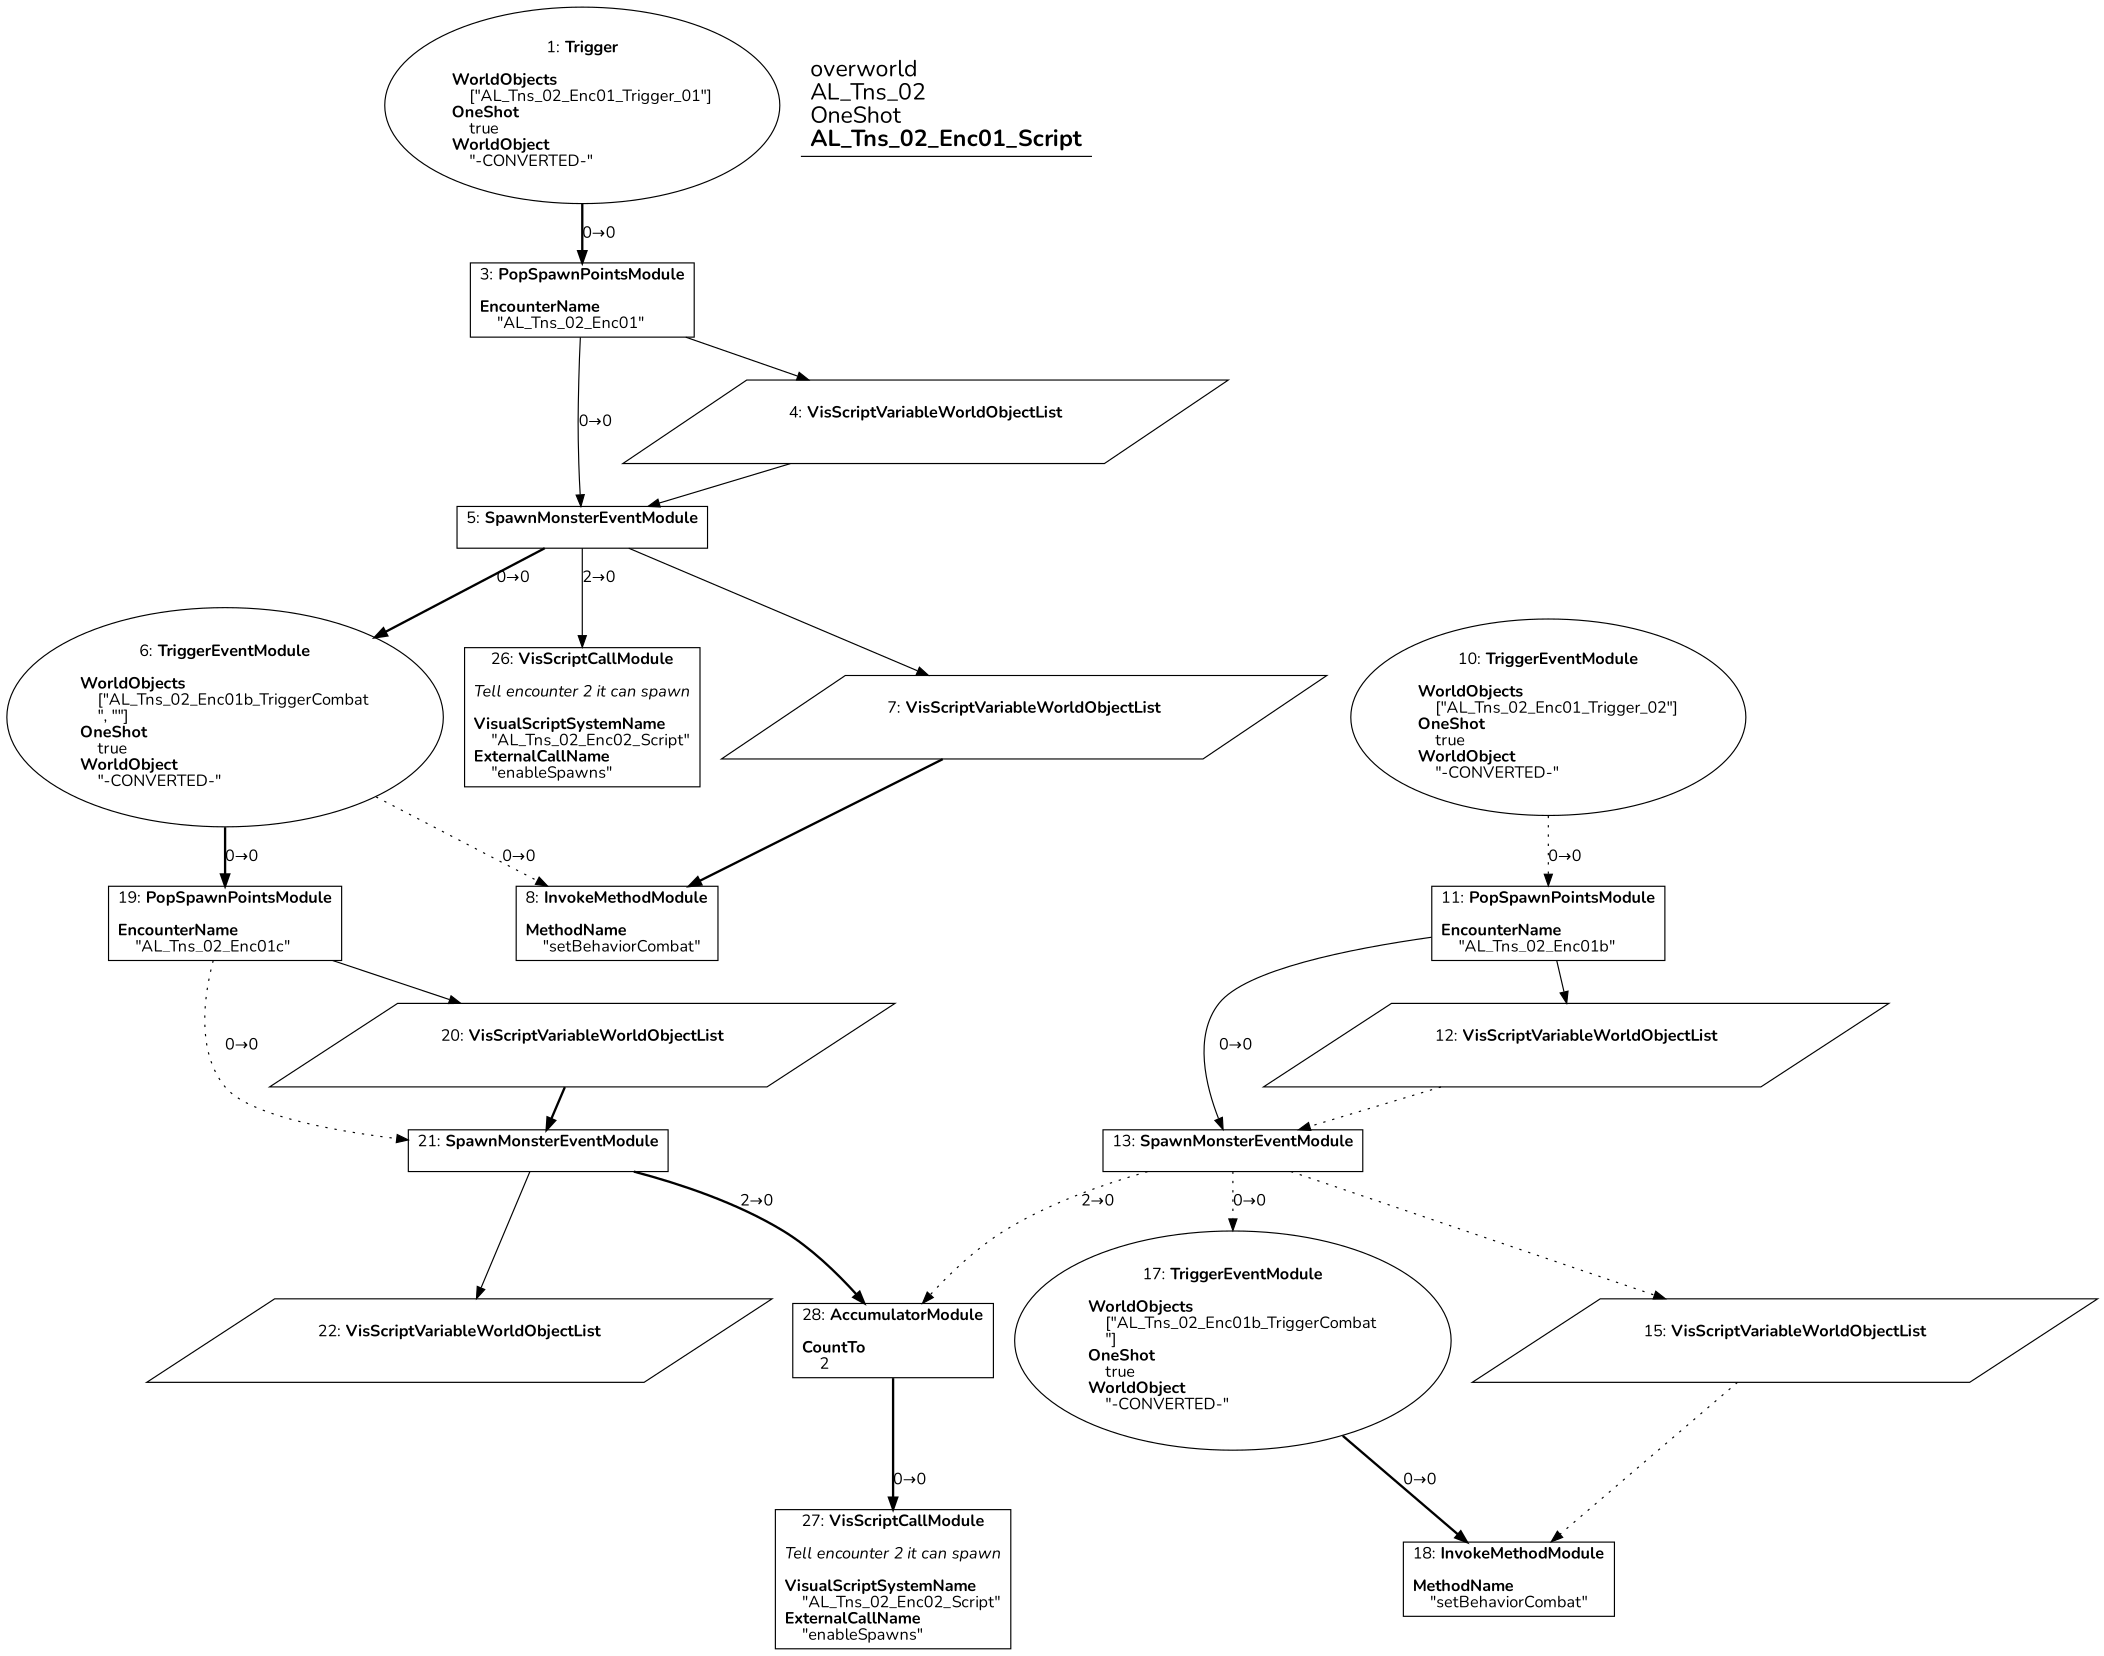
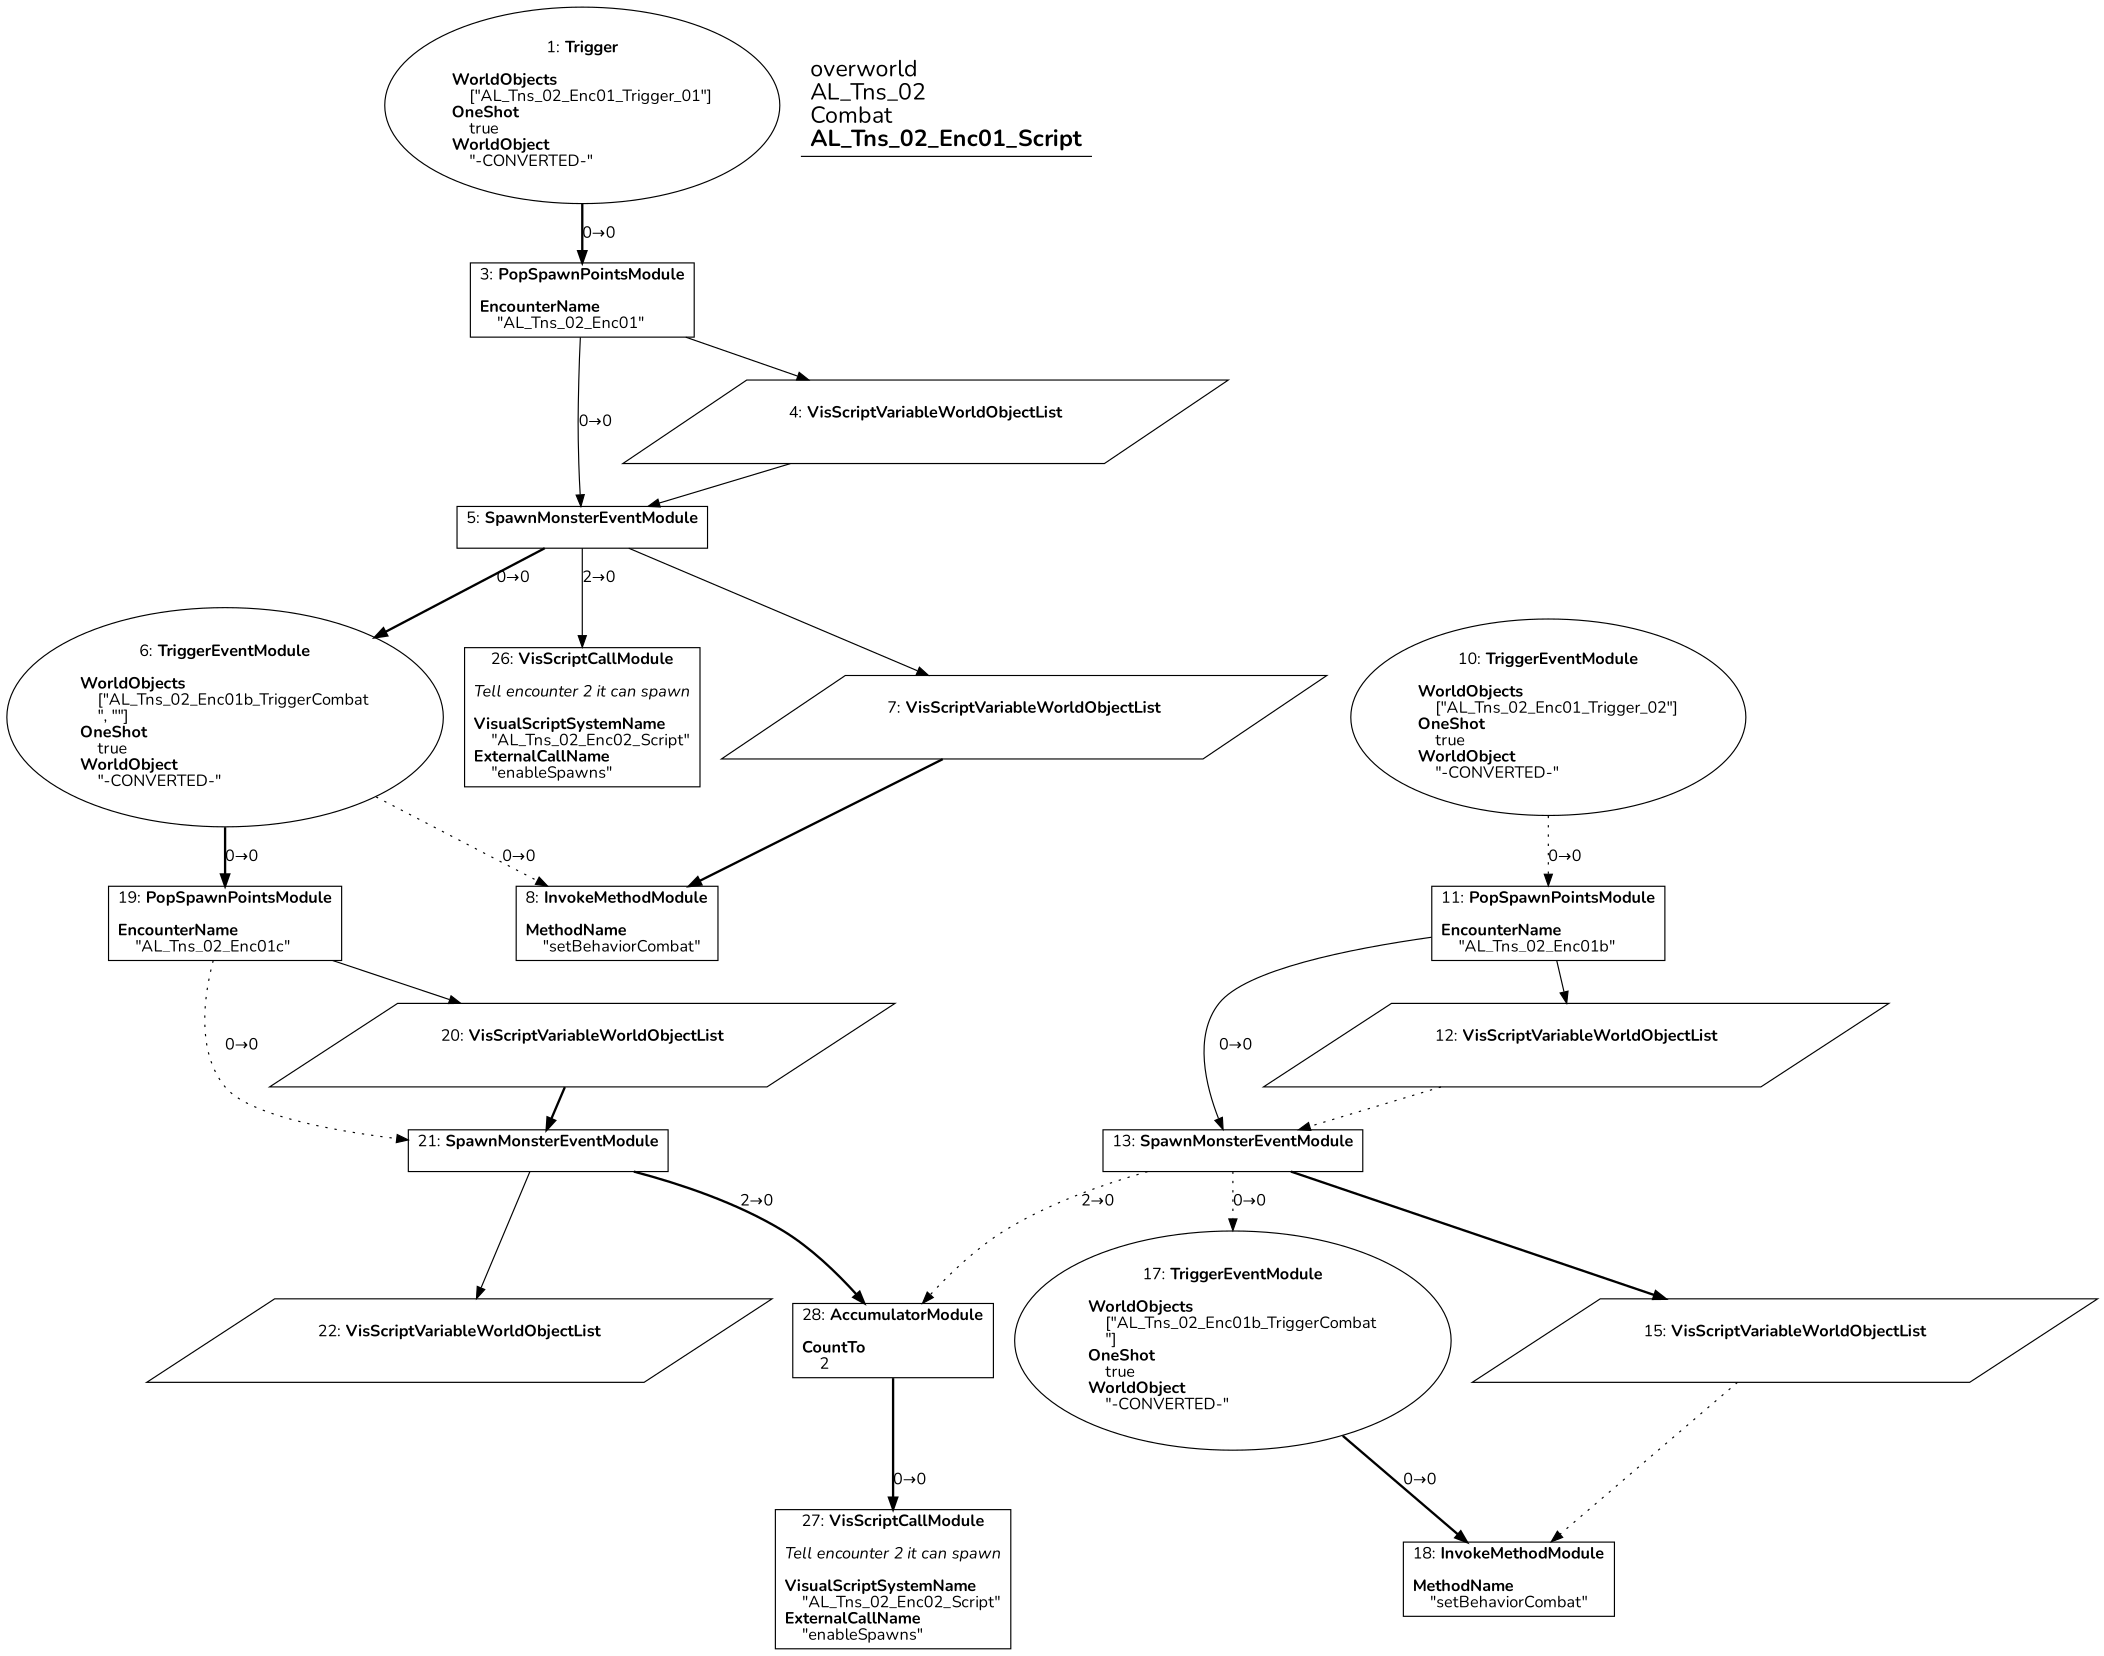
(856, 116) -> (851, 116)
(1473, 1233) -> (1473, 1233)
